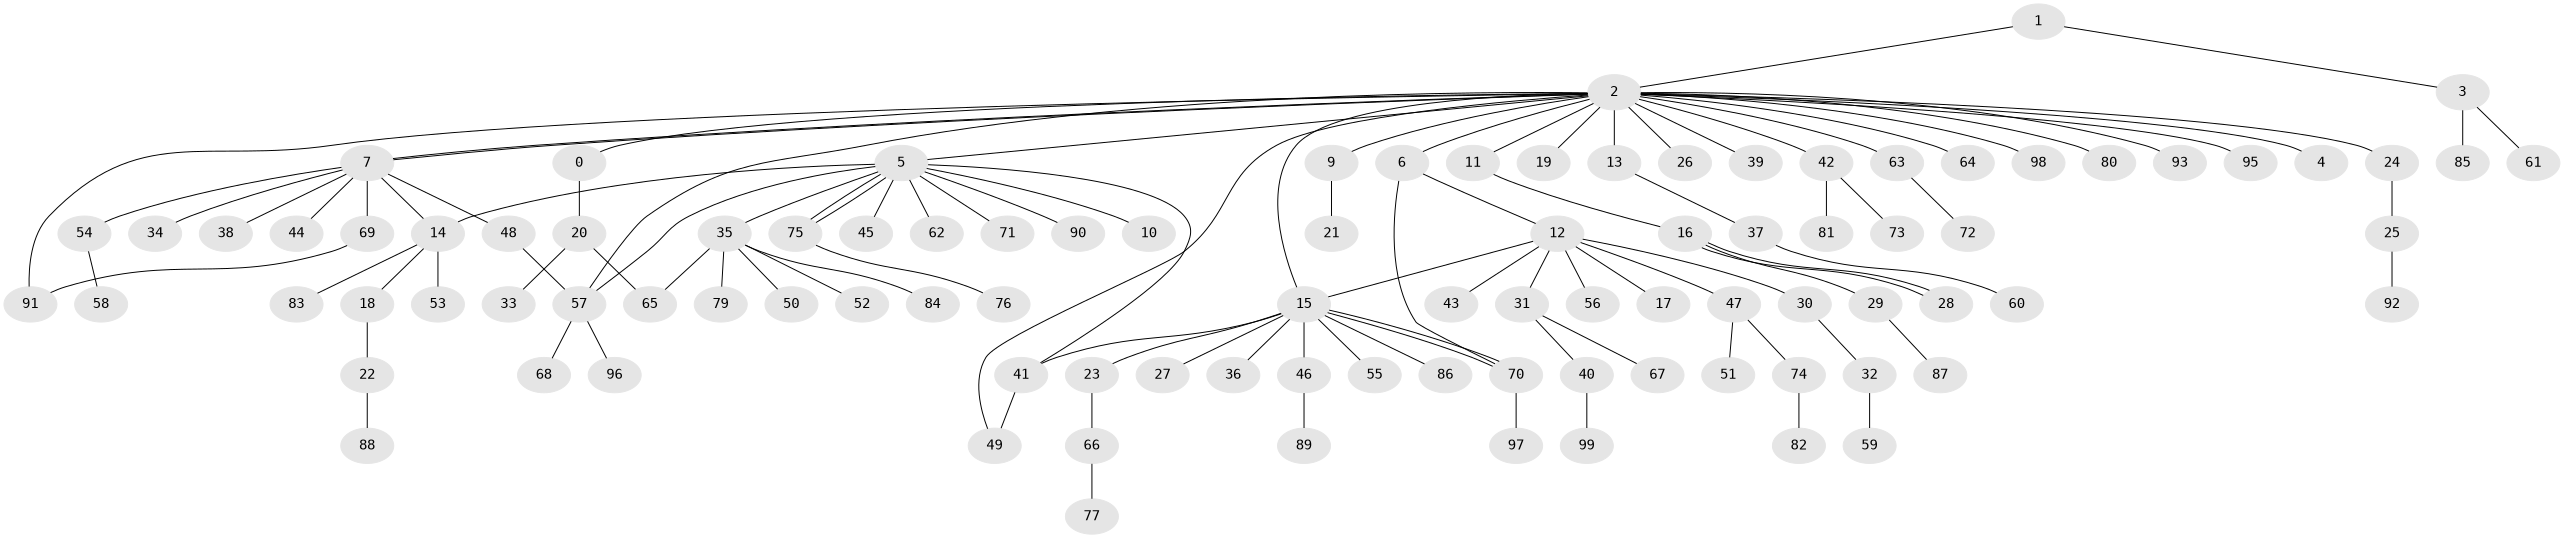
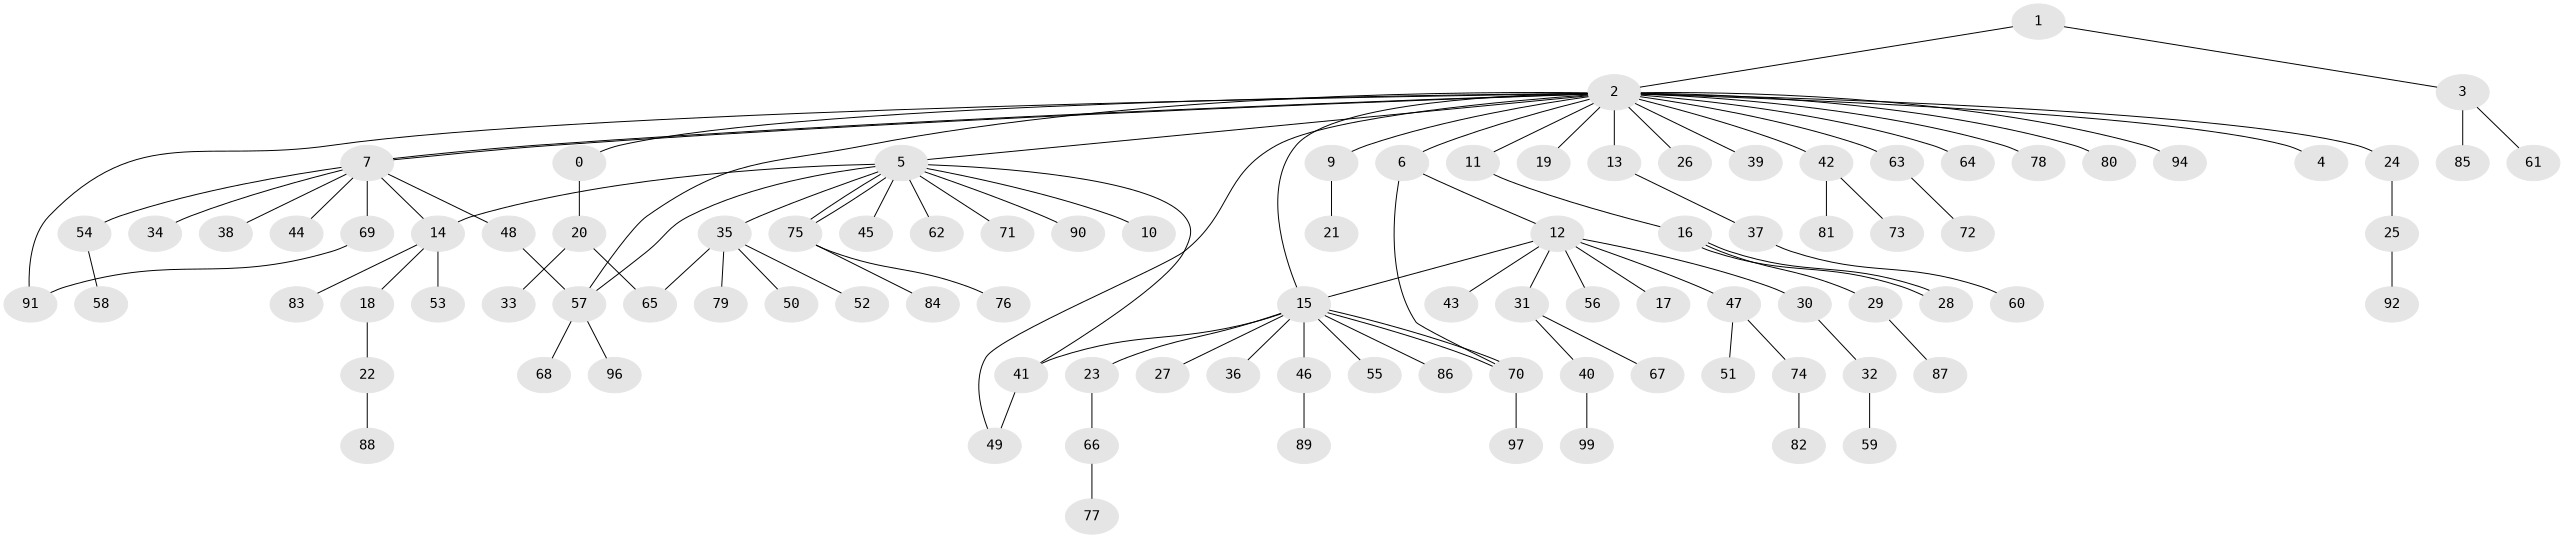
(2039, 163) -> (2039, 163)
(2180, 163) -> (2180, 163)
(2251, 163) -> none
(829, 269) -> (864, 269)
